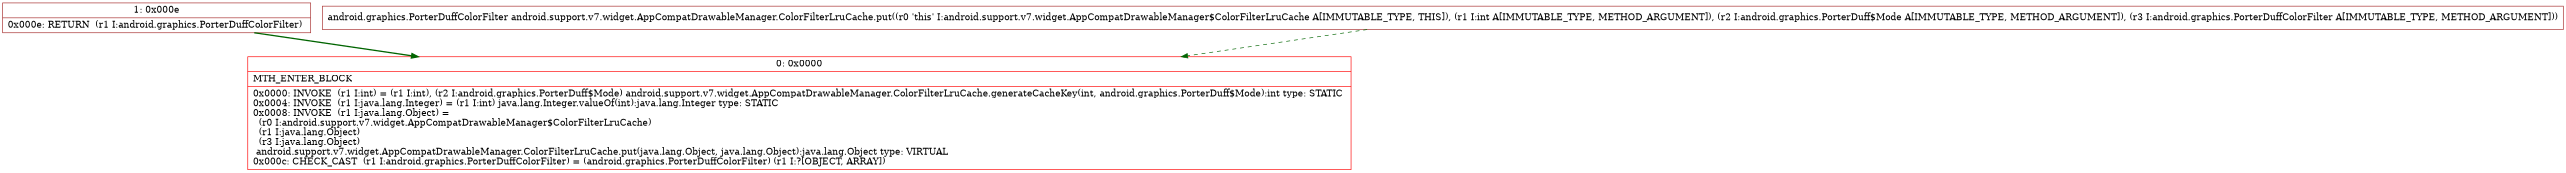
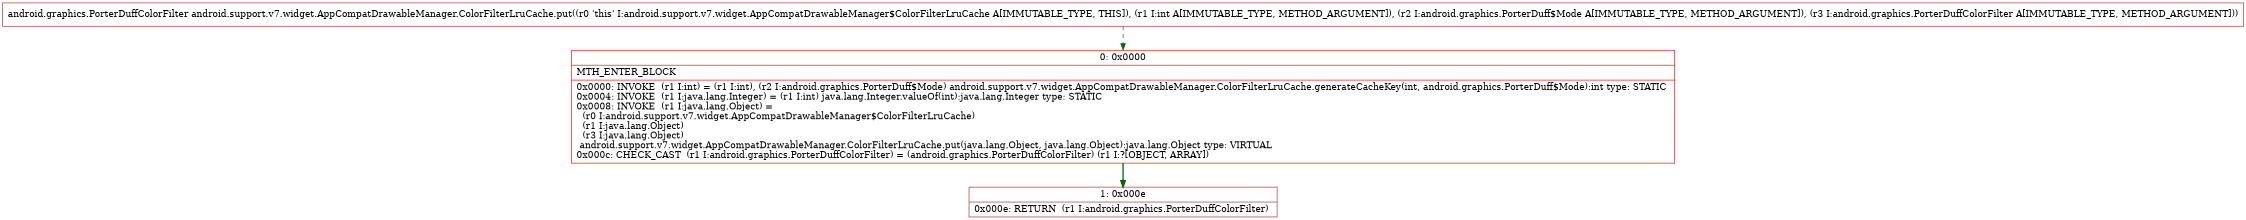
(333, 44) -> (1123, 172)
